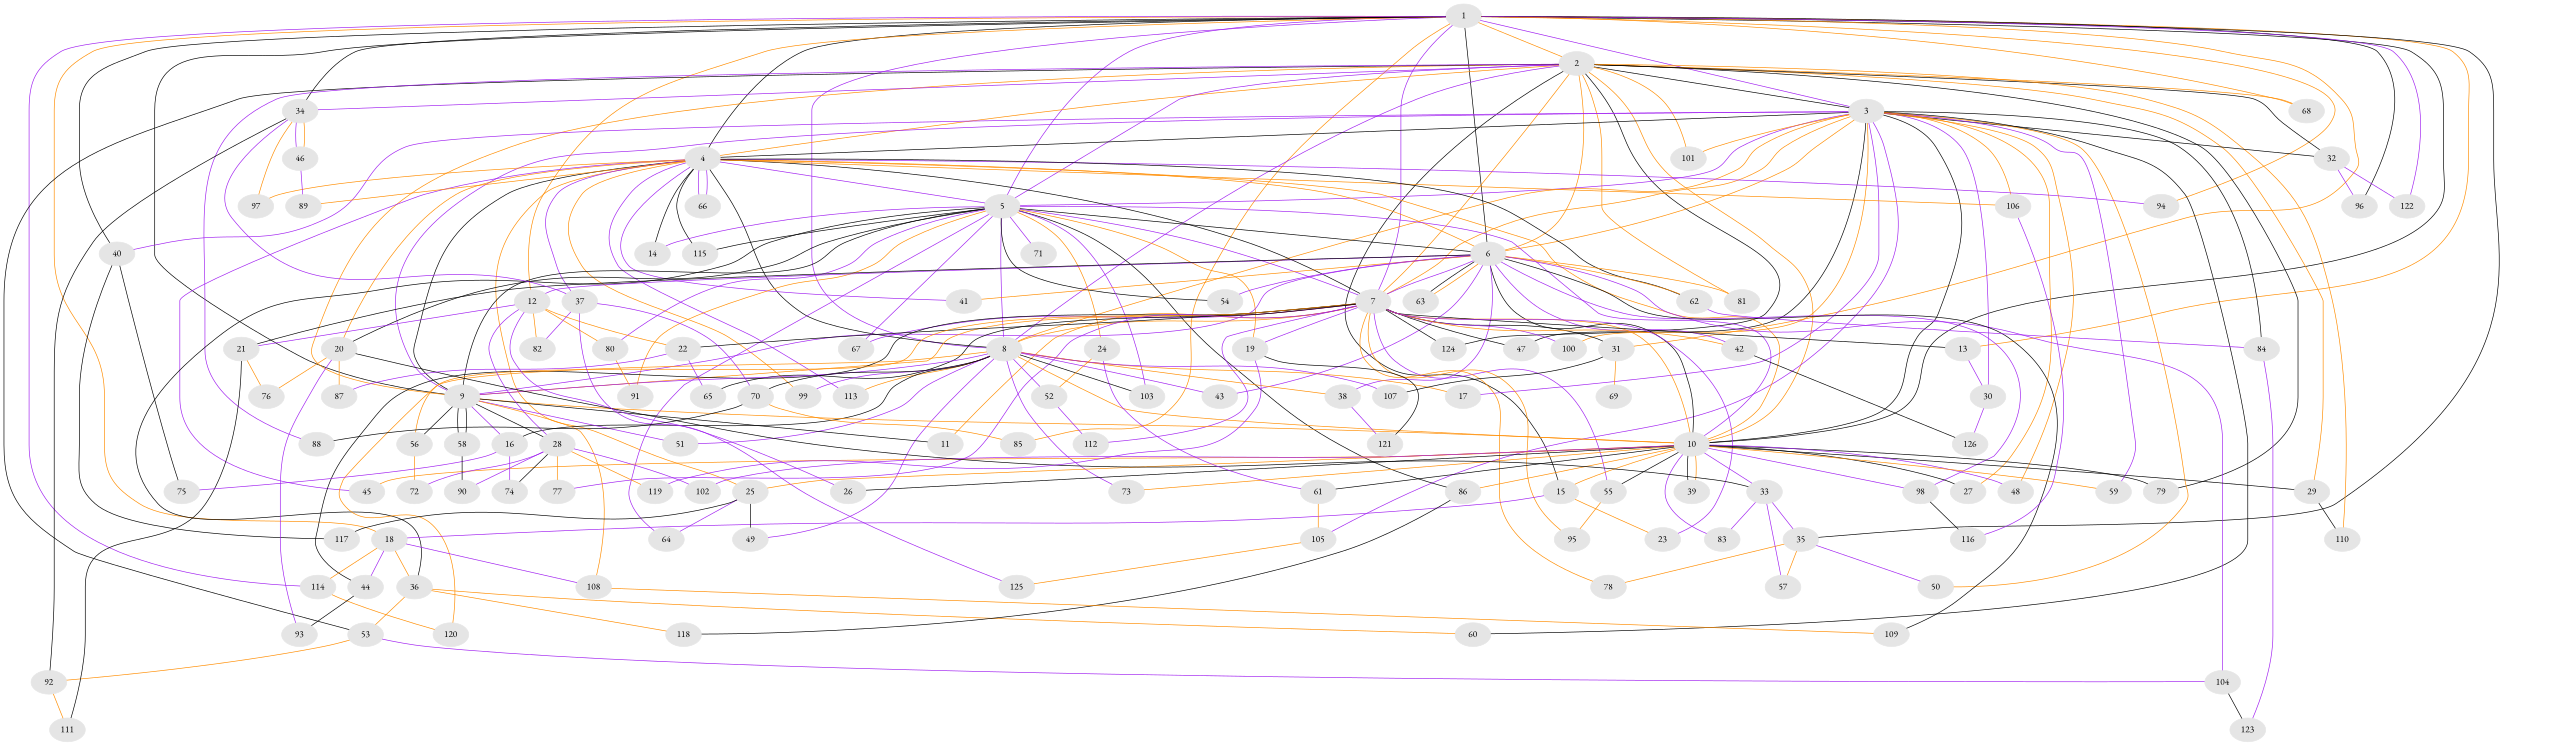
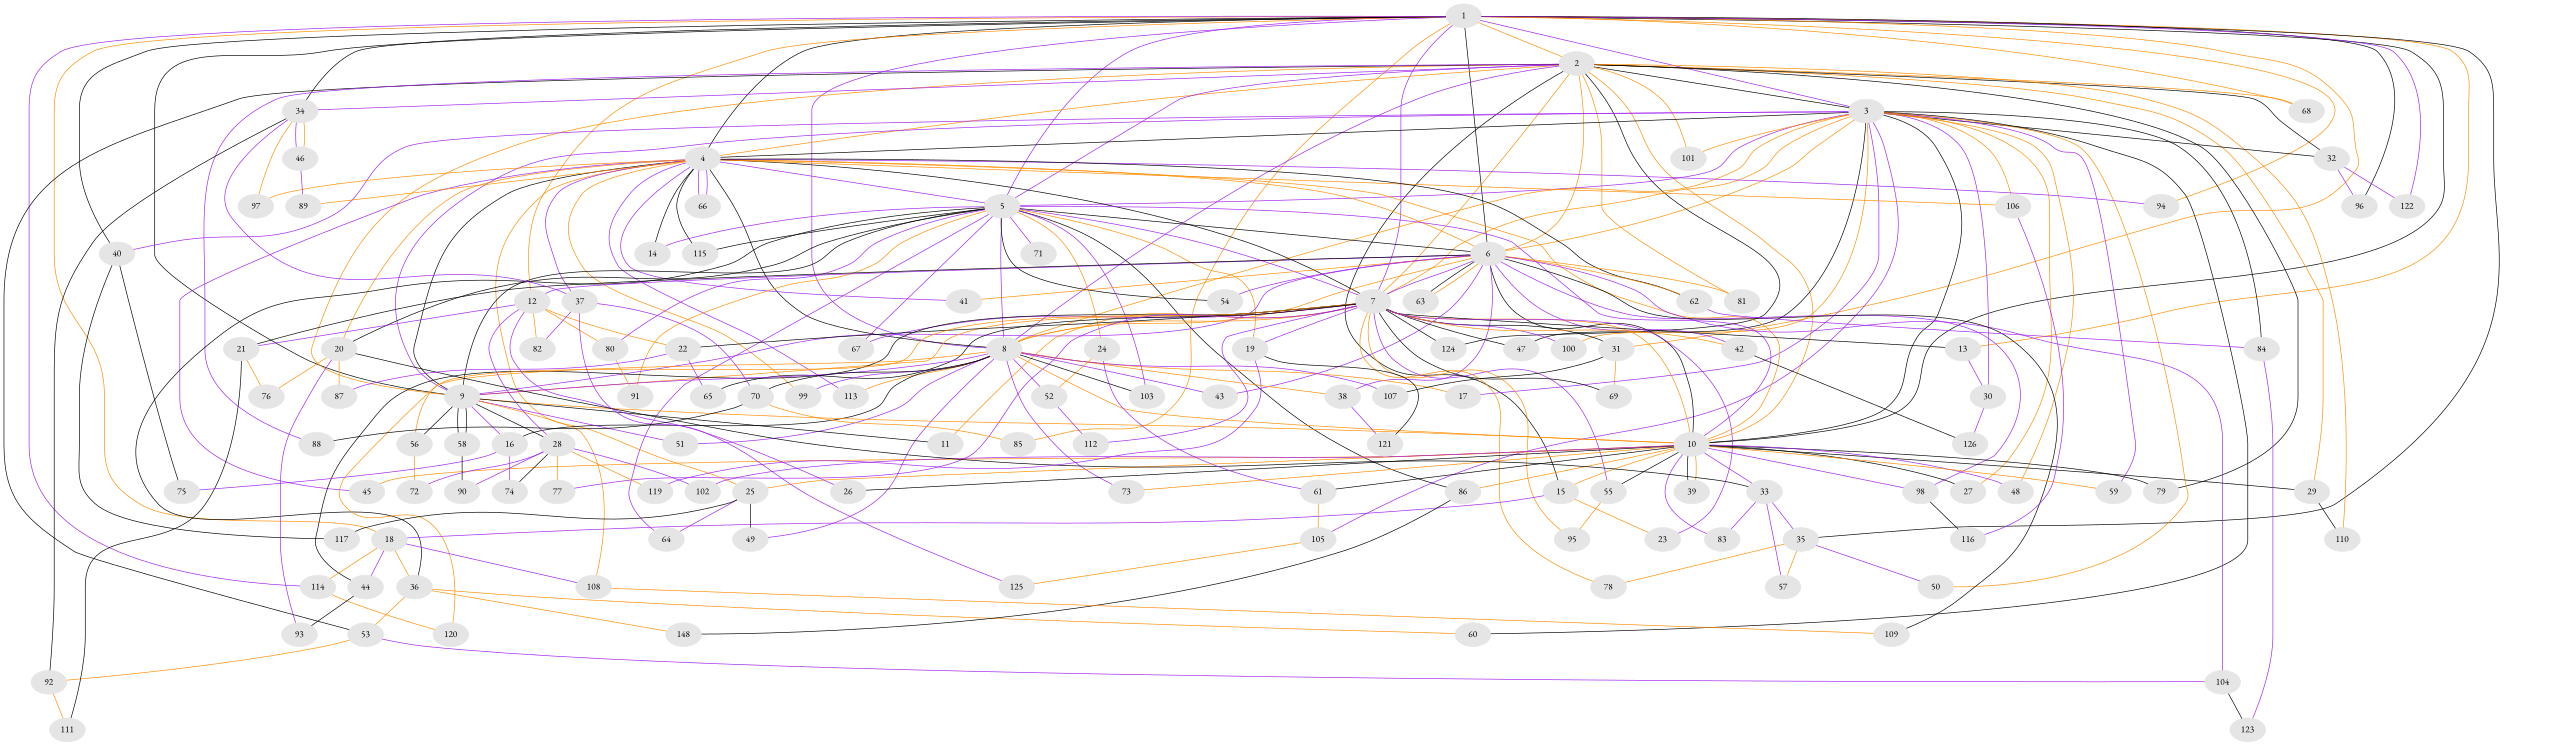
none -> (1304, 305)
none -> (1437, 366)
(684, 635) -> (684, 635)
